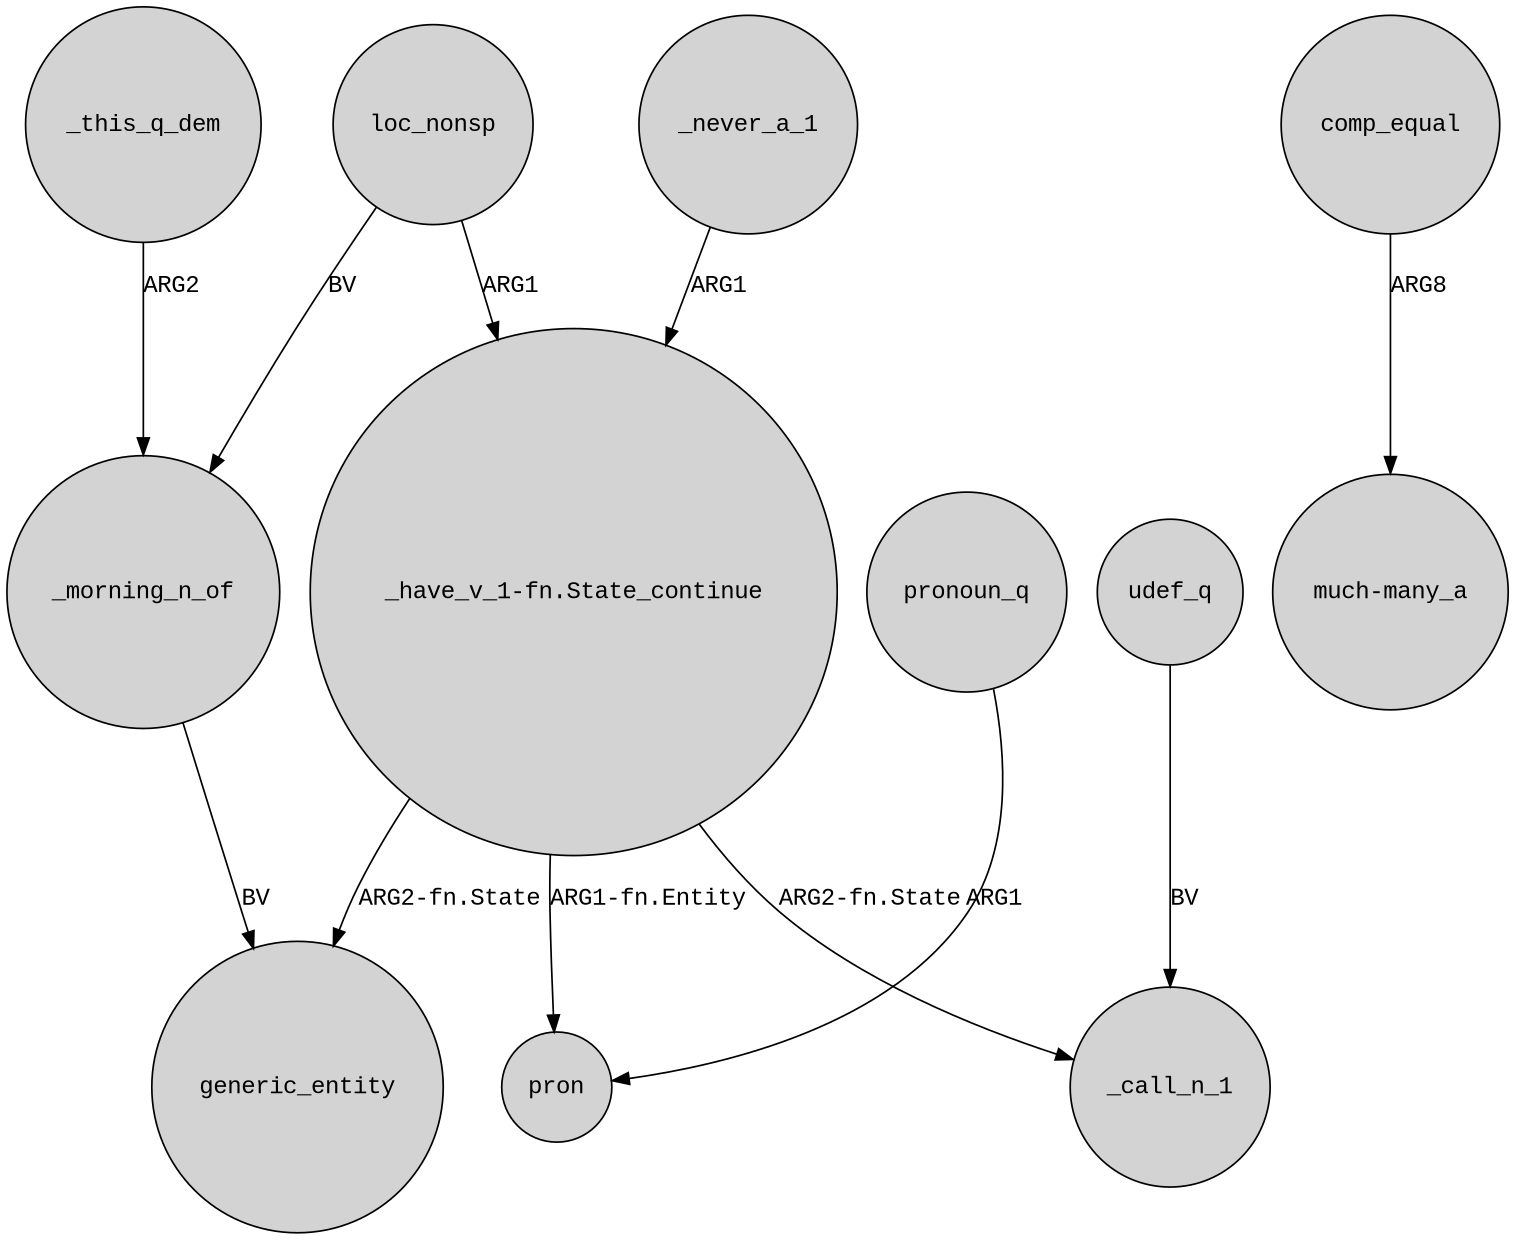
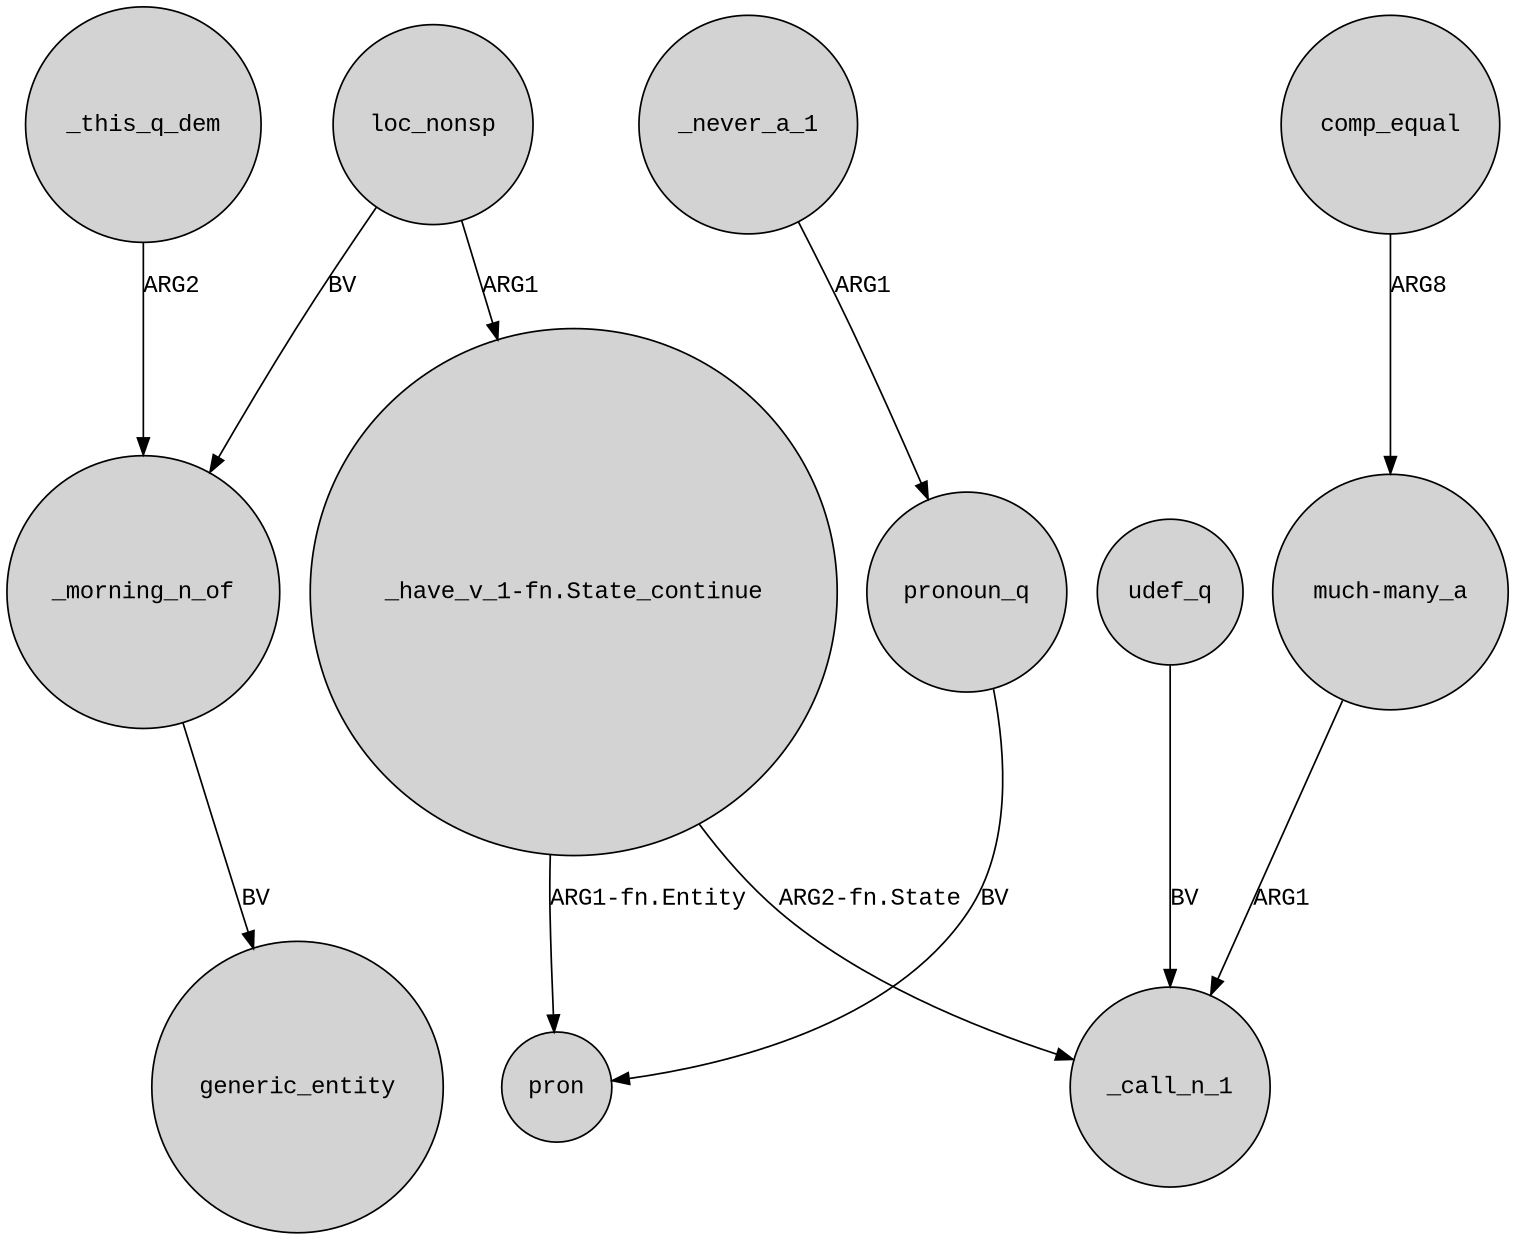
(691, 278) -> (862, 351)
none -> (1280, 840)
(371, 863) -> none
(995, 898) -> (995, 898)
